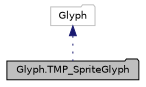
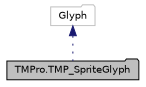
(73, 70) -> (73, 70)
